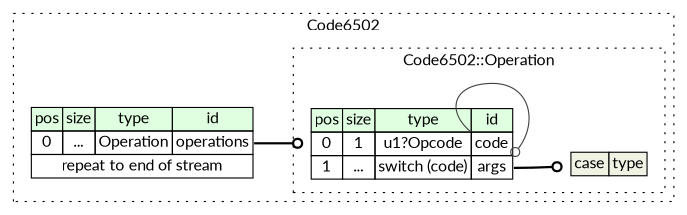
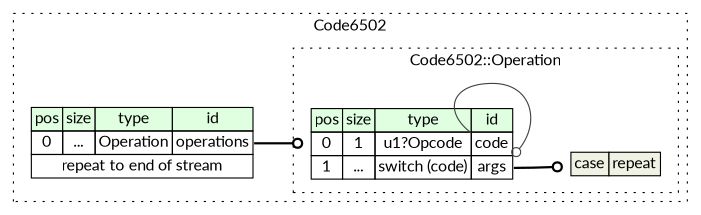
(628, 163) -> (635, 163)
